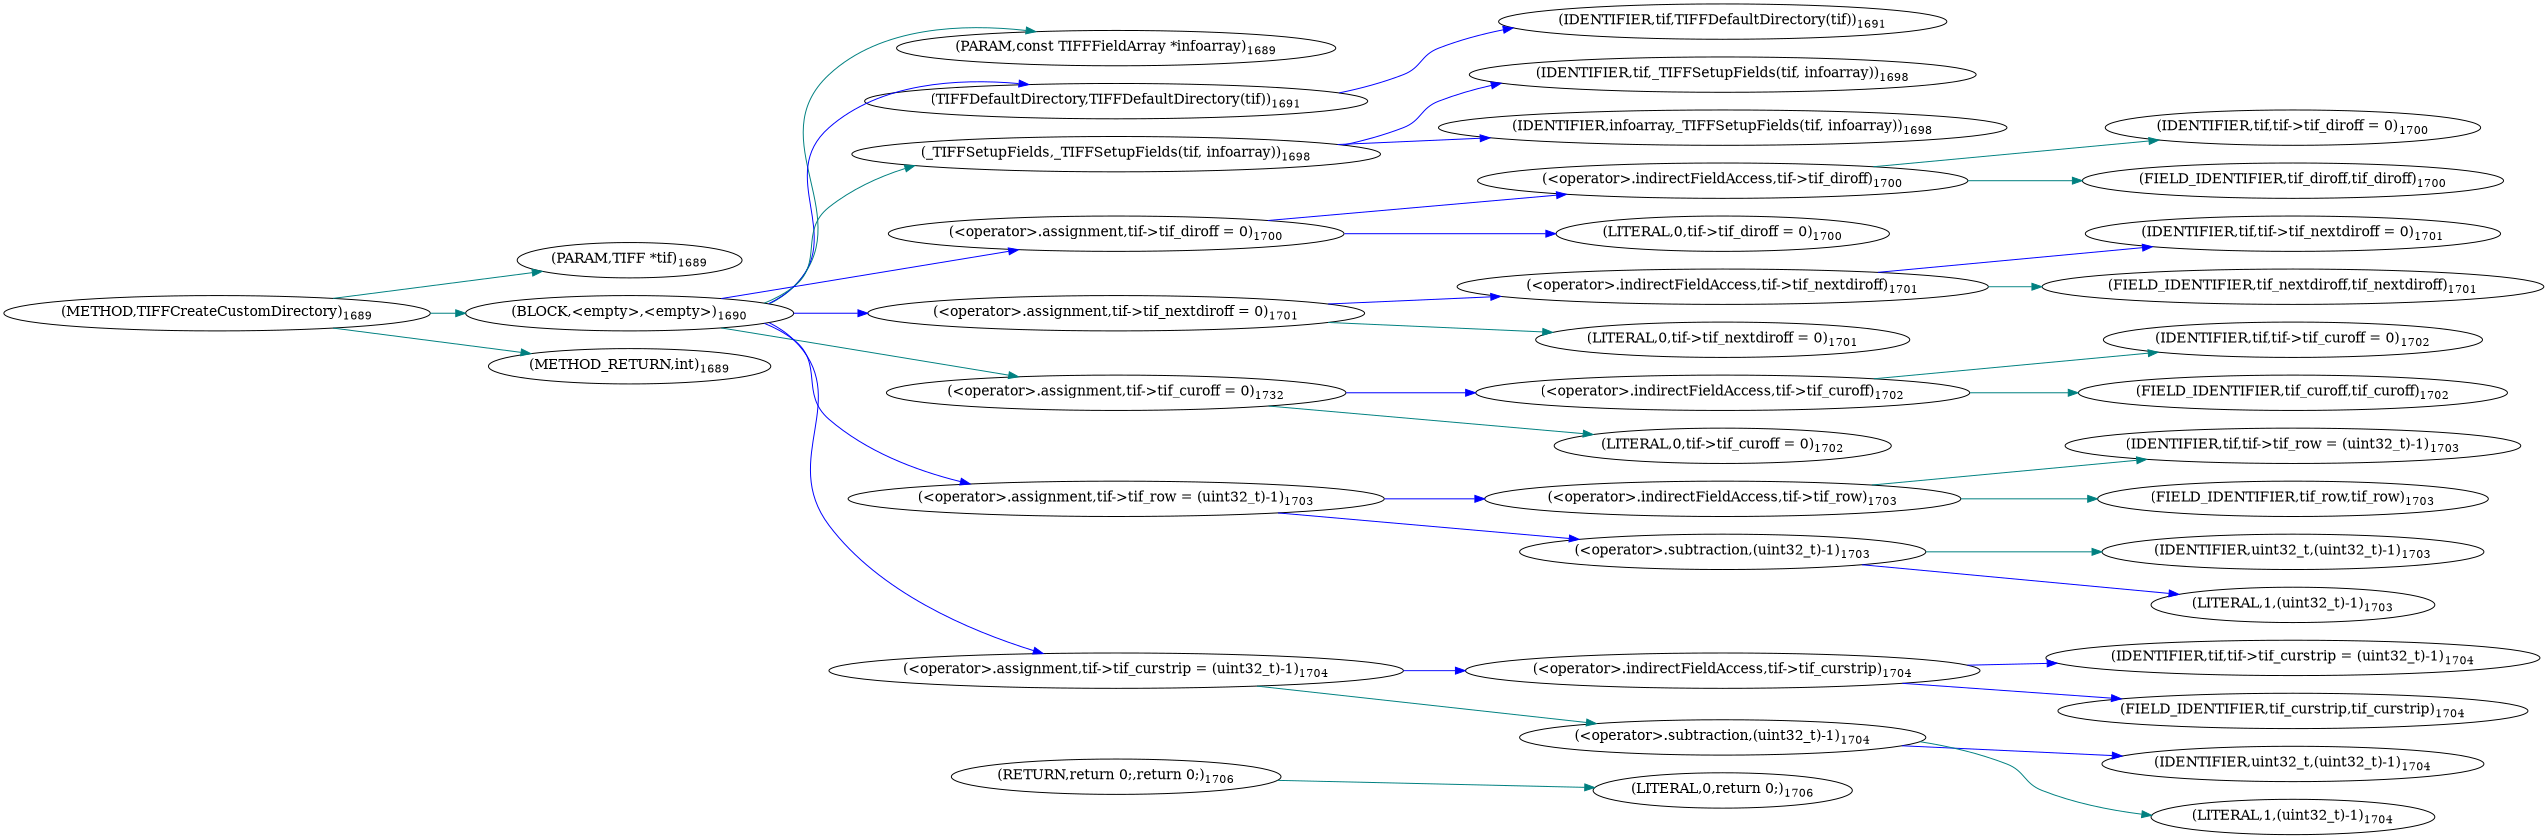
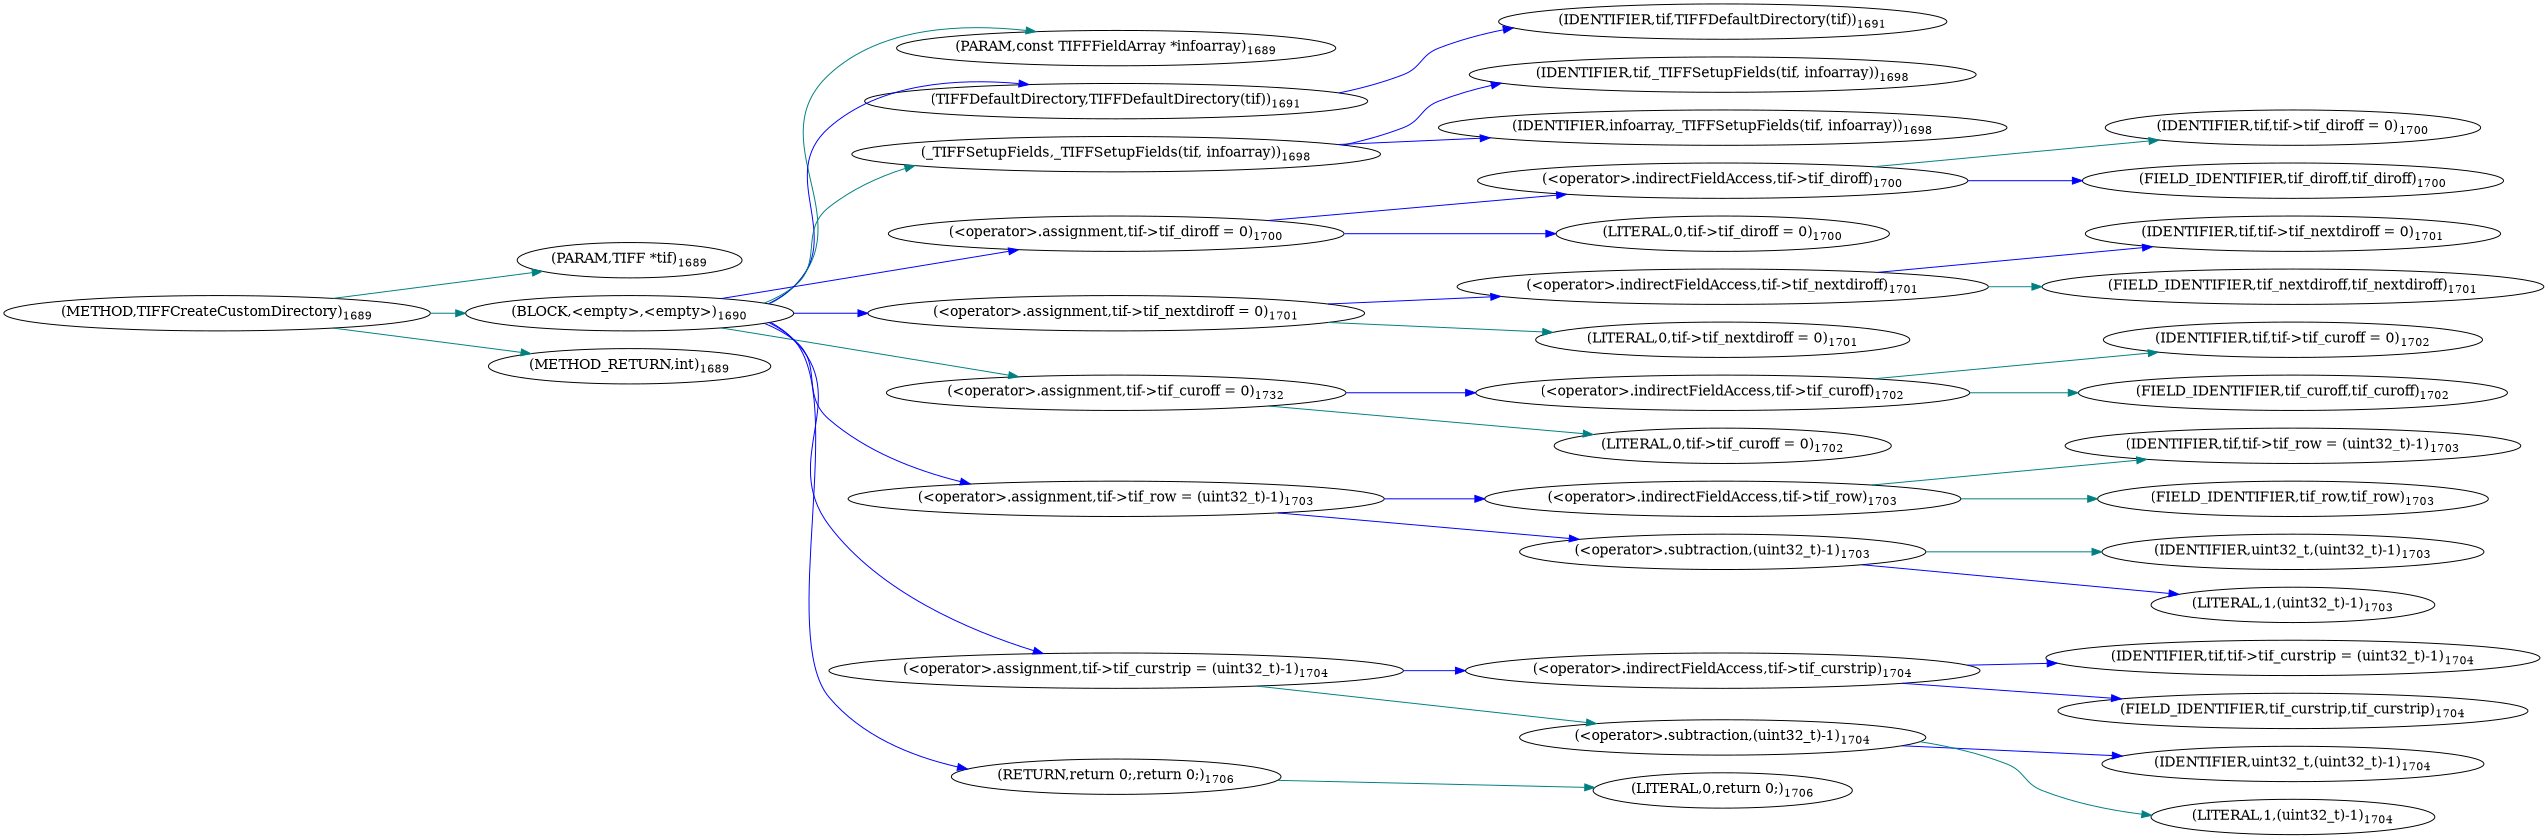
(2020, 181) -> (2020, 181)
none -> (810, 578)
